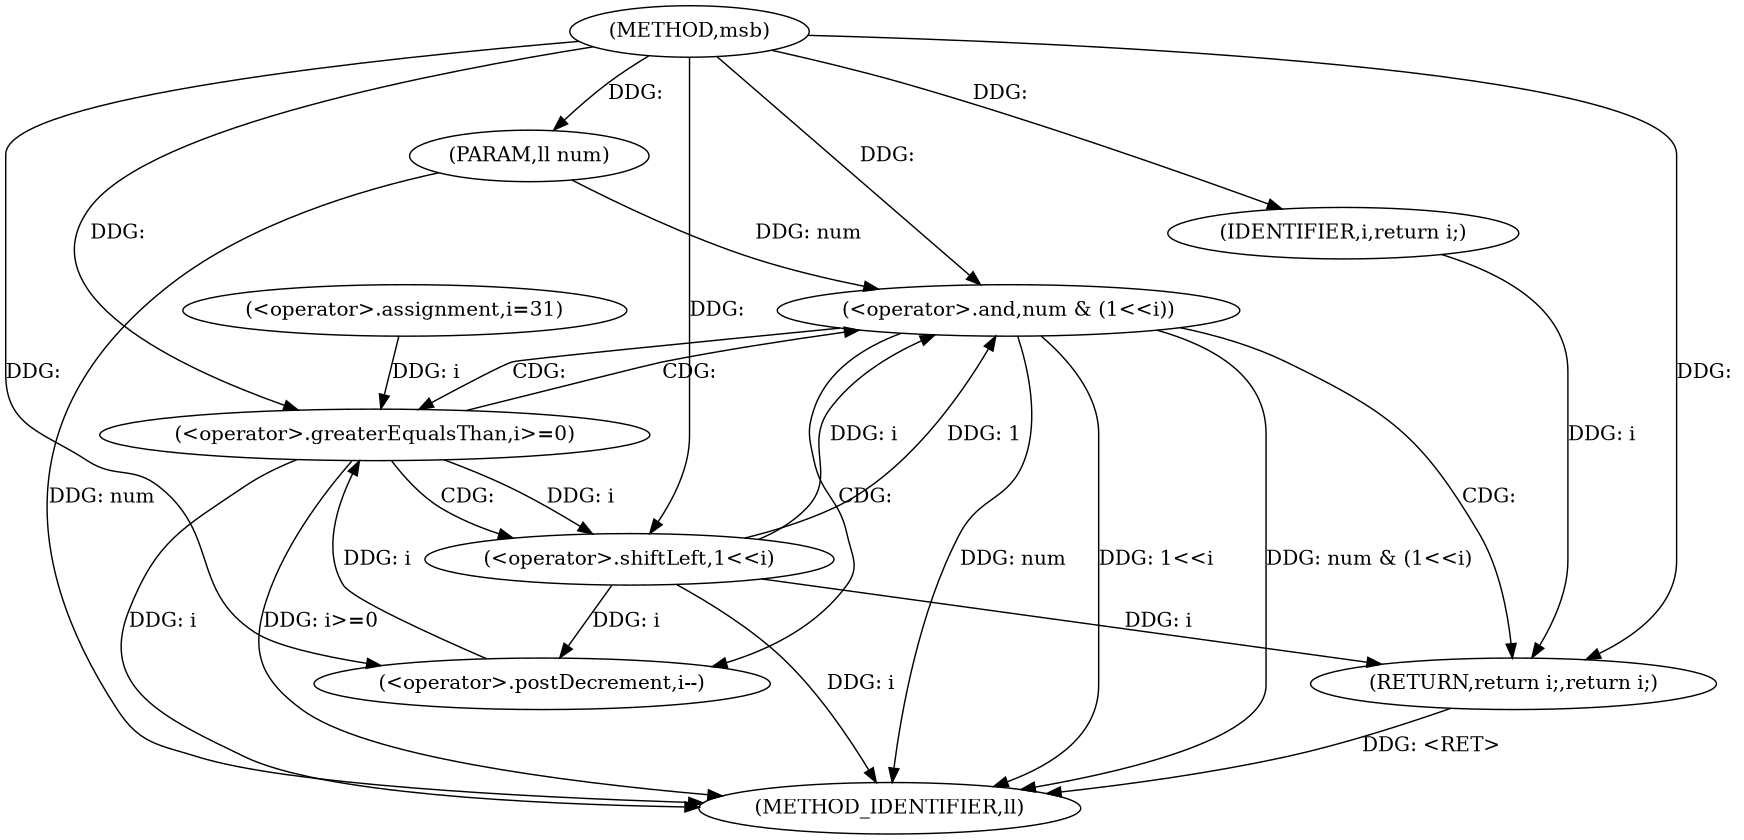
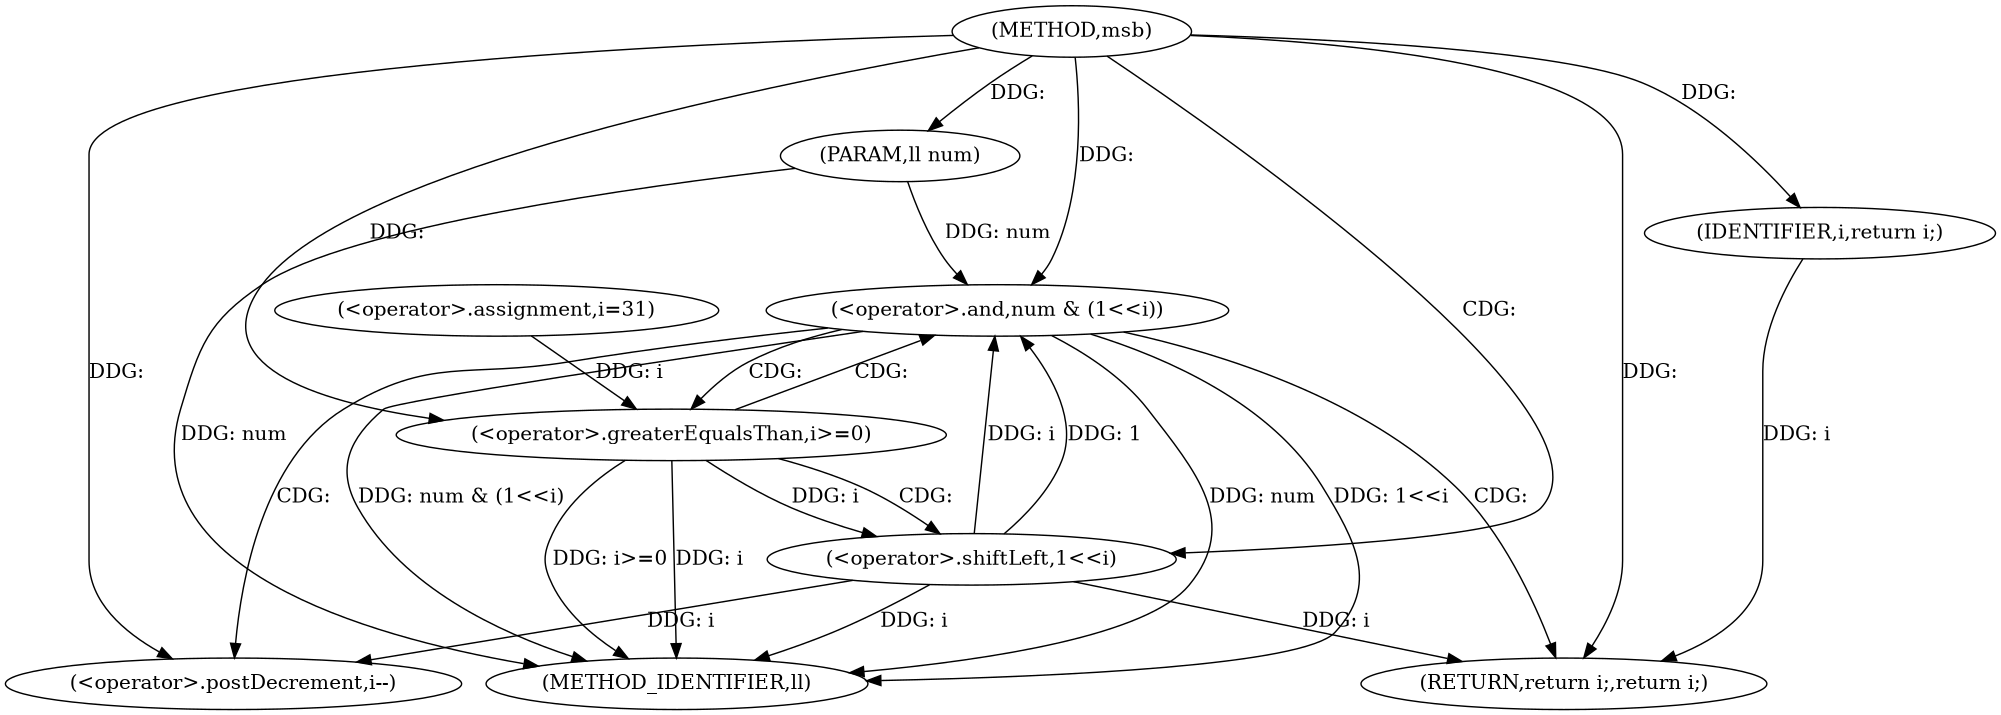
(720, 310) -> (1493, 310)
(361, 599) -> none
(1258, 763) -> none
